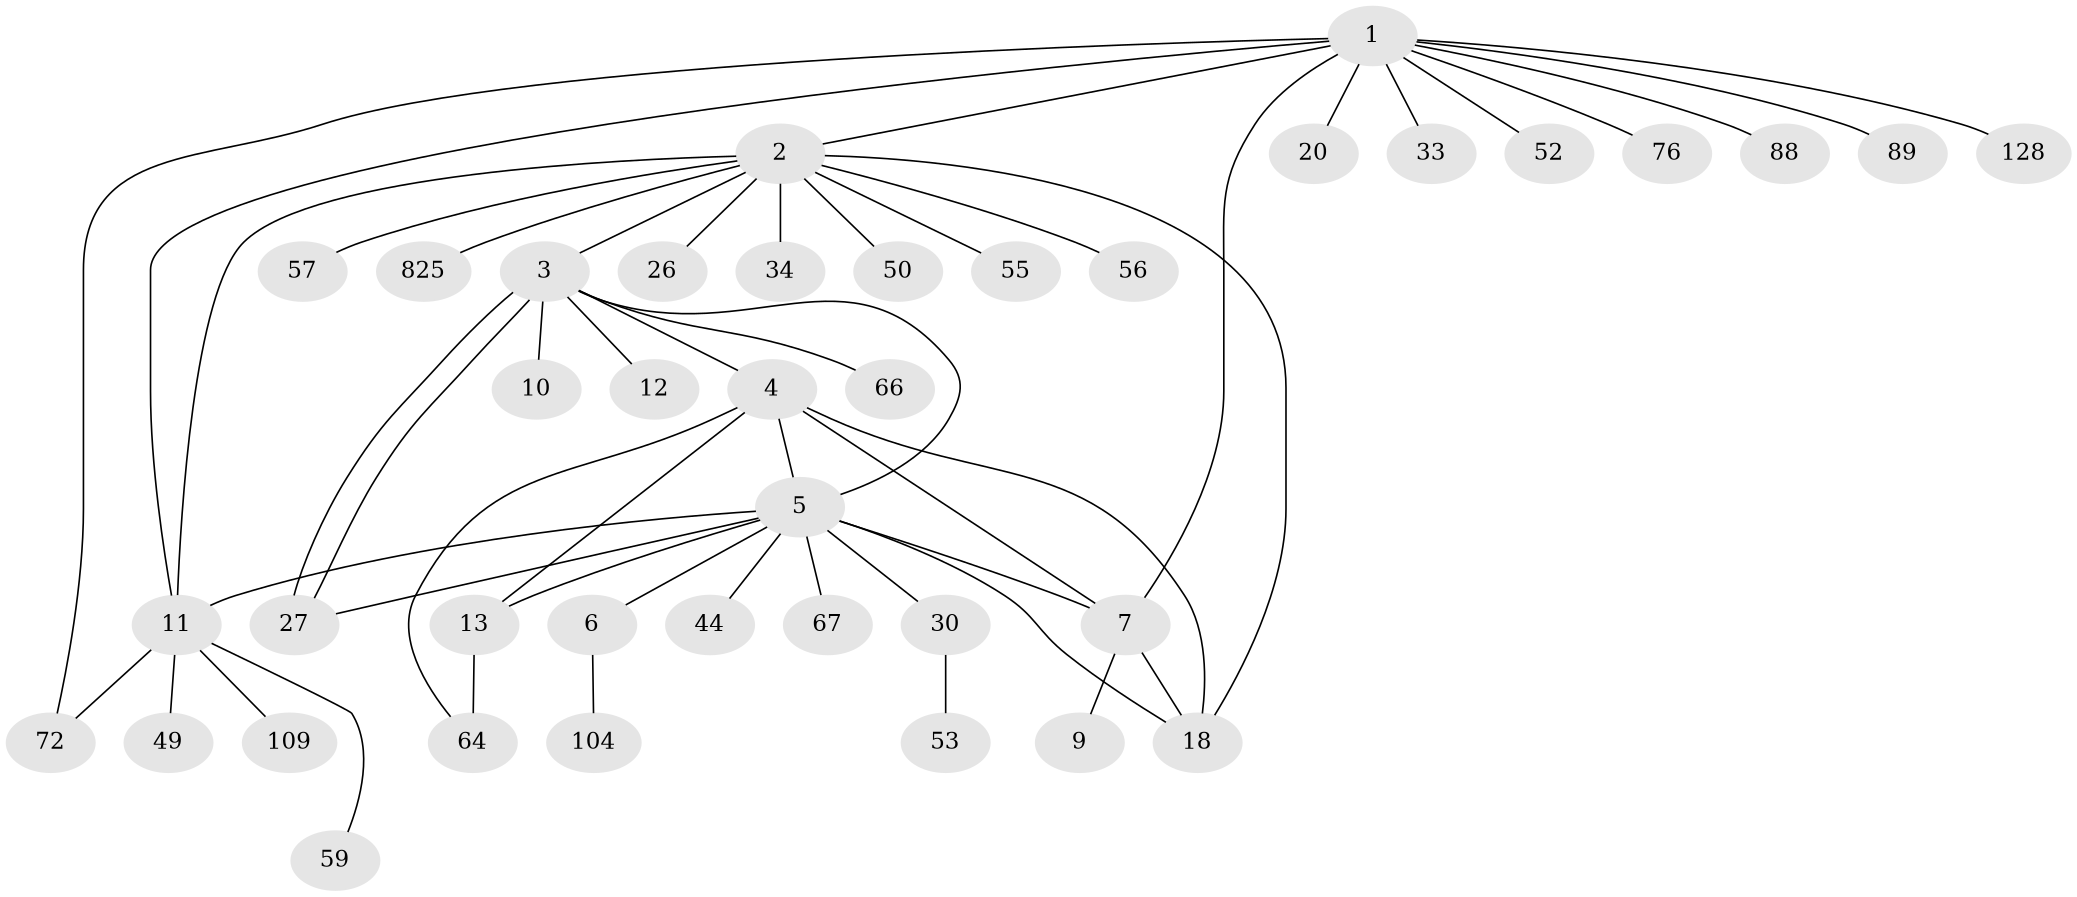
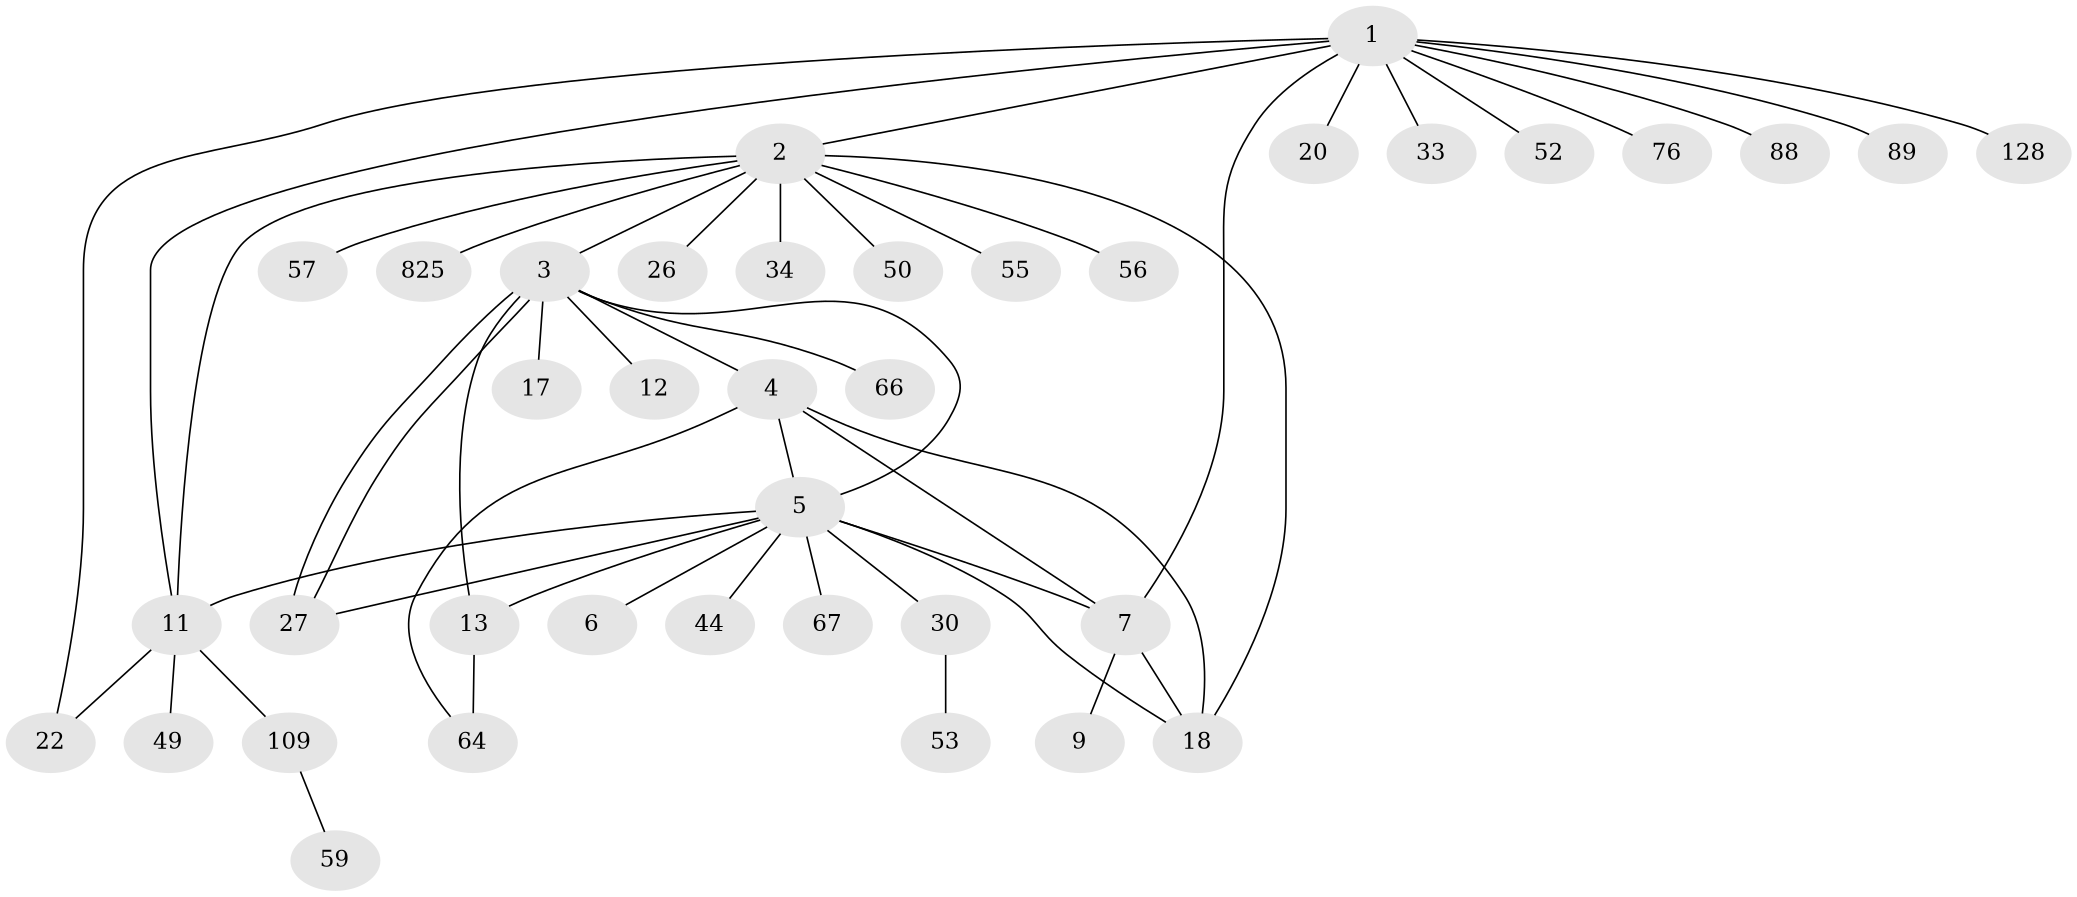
(537, 389) -> (537, 389)
(624, 507) -> (462, 439)
(337, 705) -> (313, 802)
(51, 743) -> (51, 743)
(594, 743) -> none
